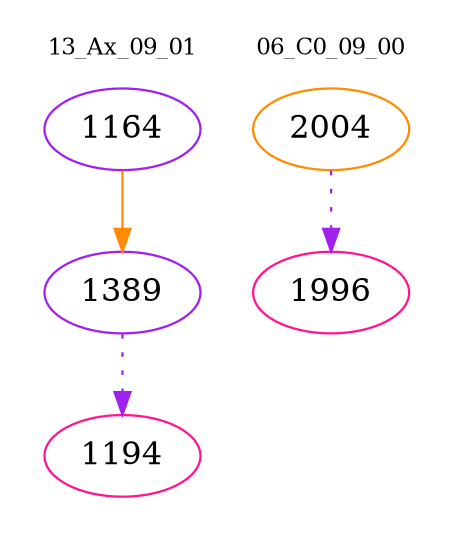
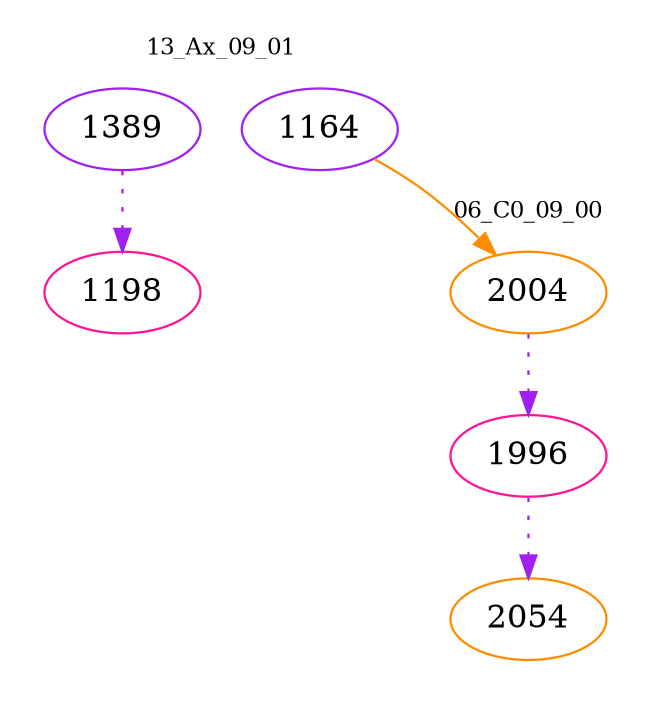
(122, 200) -> (447, 209)
(122, 456) -> (122, 293)
none -> (528, 619)
